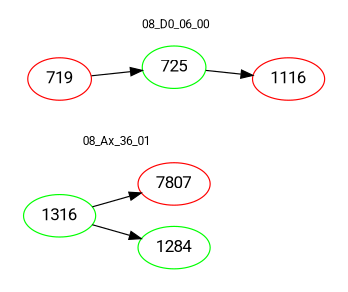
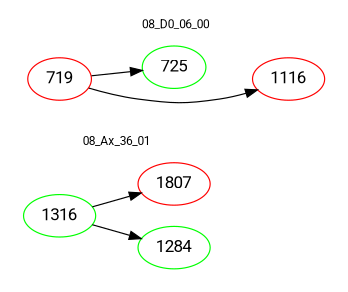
(223, 72) -> (167, 102)
(174, 184) -> (174, 184)
